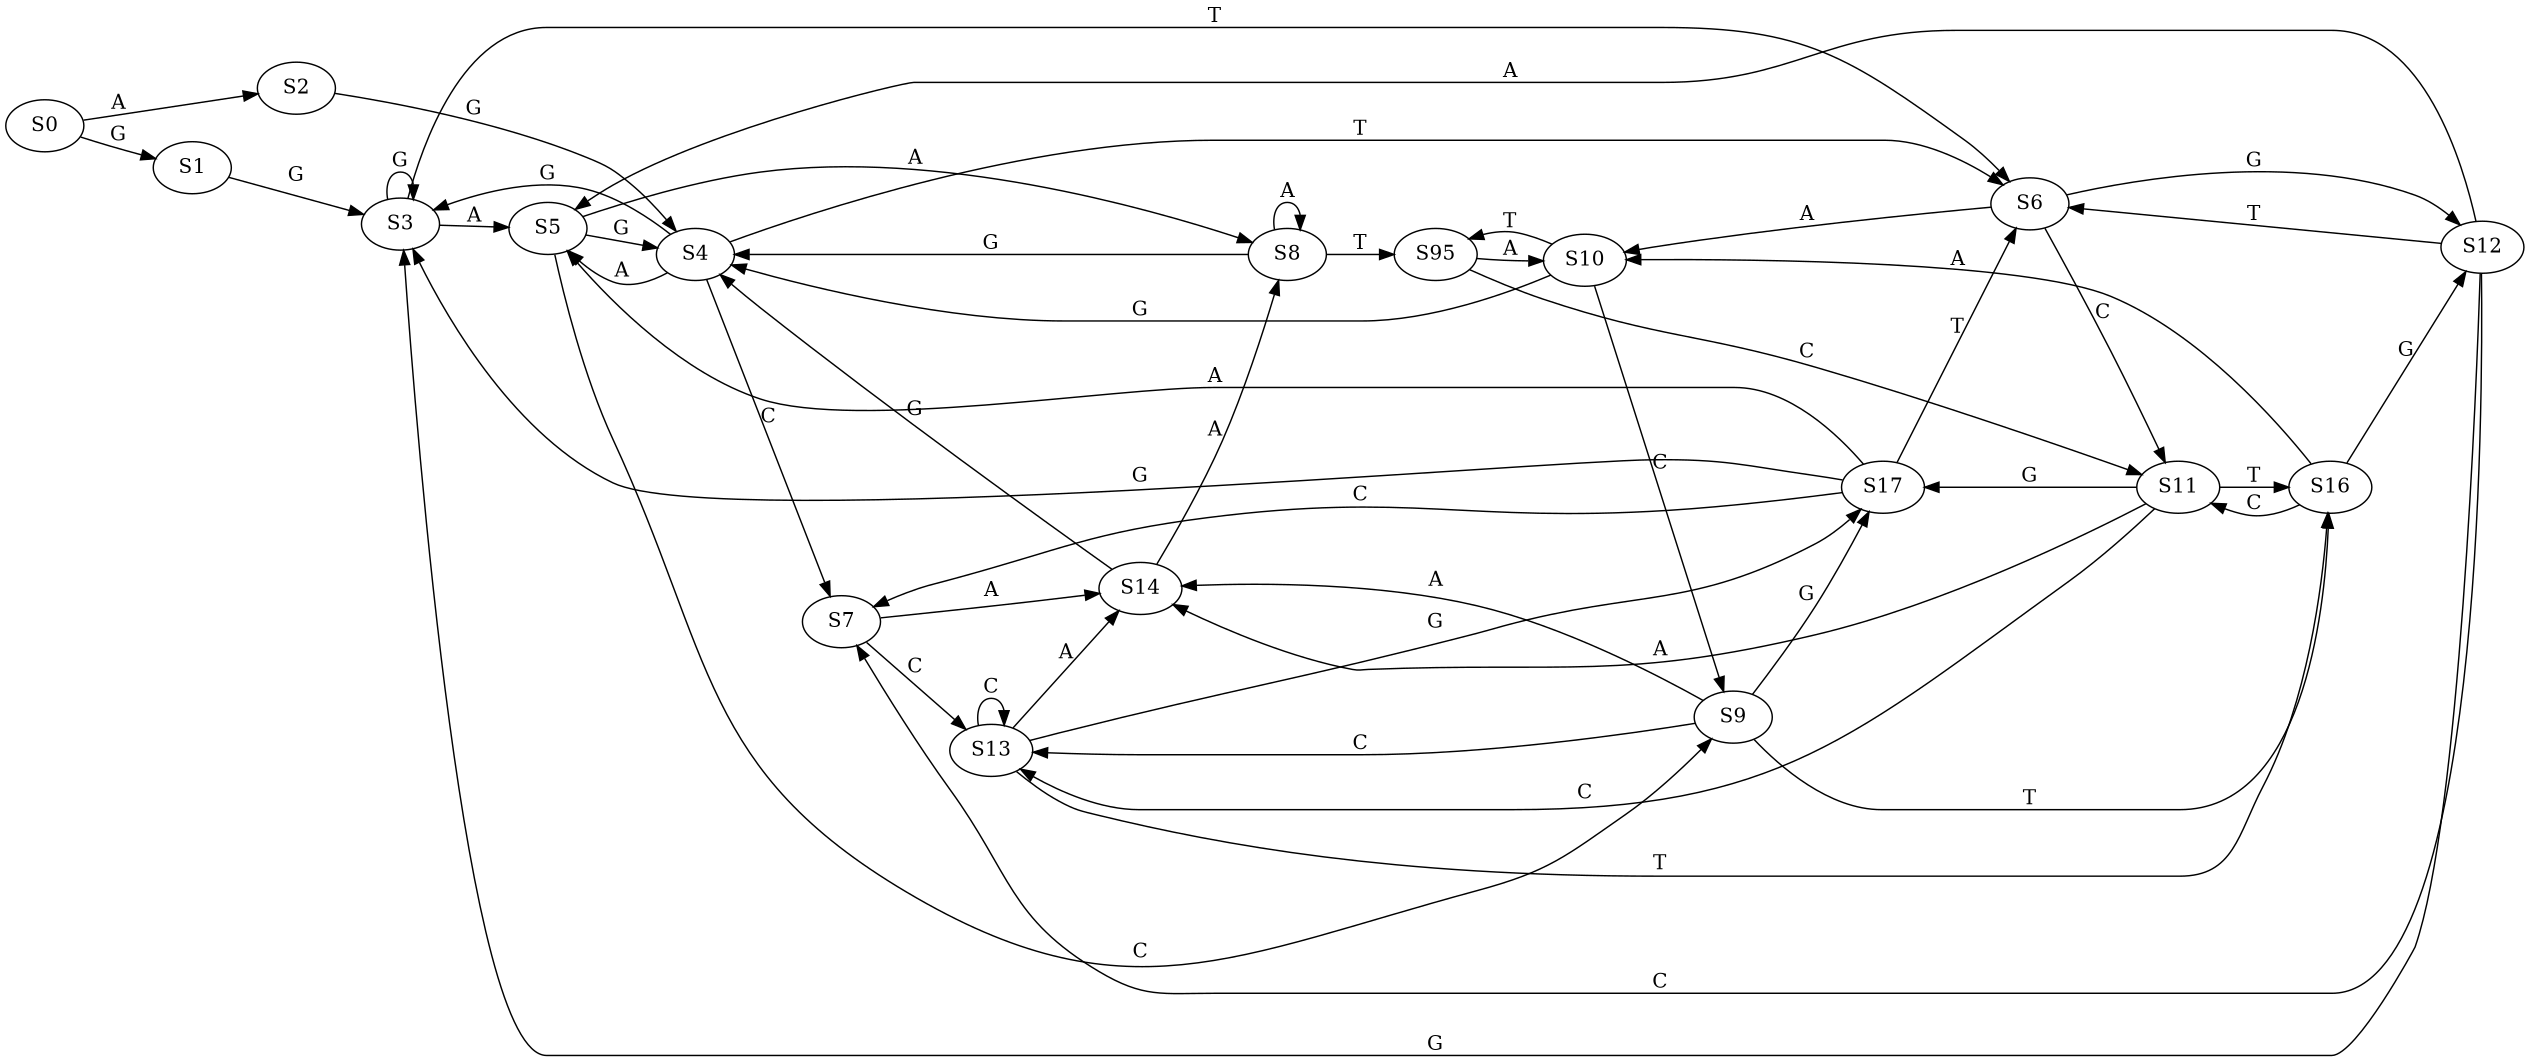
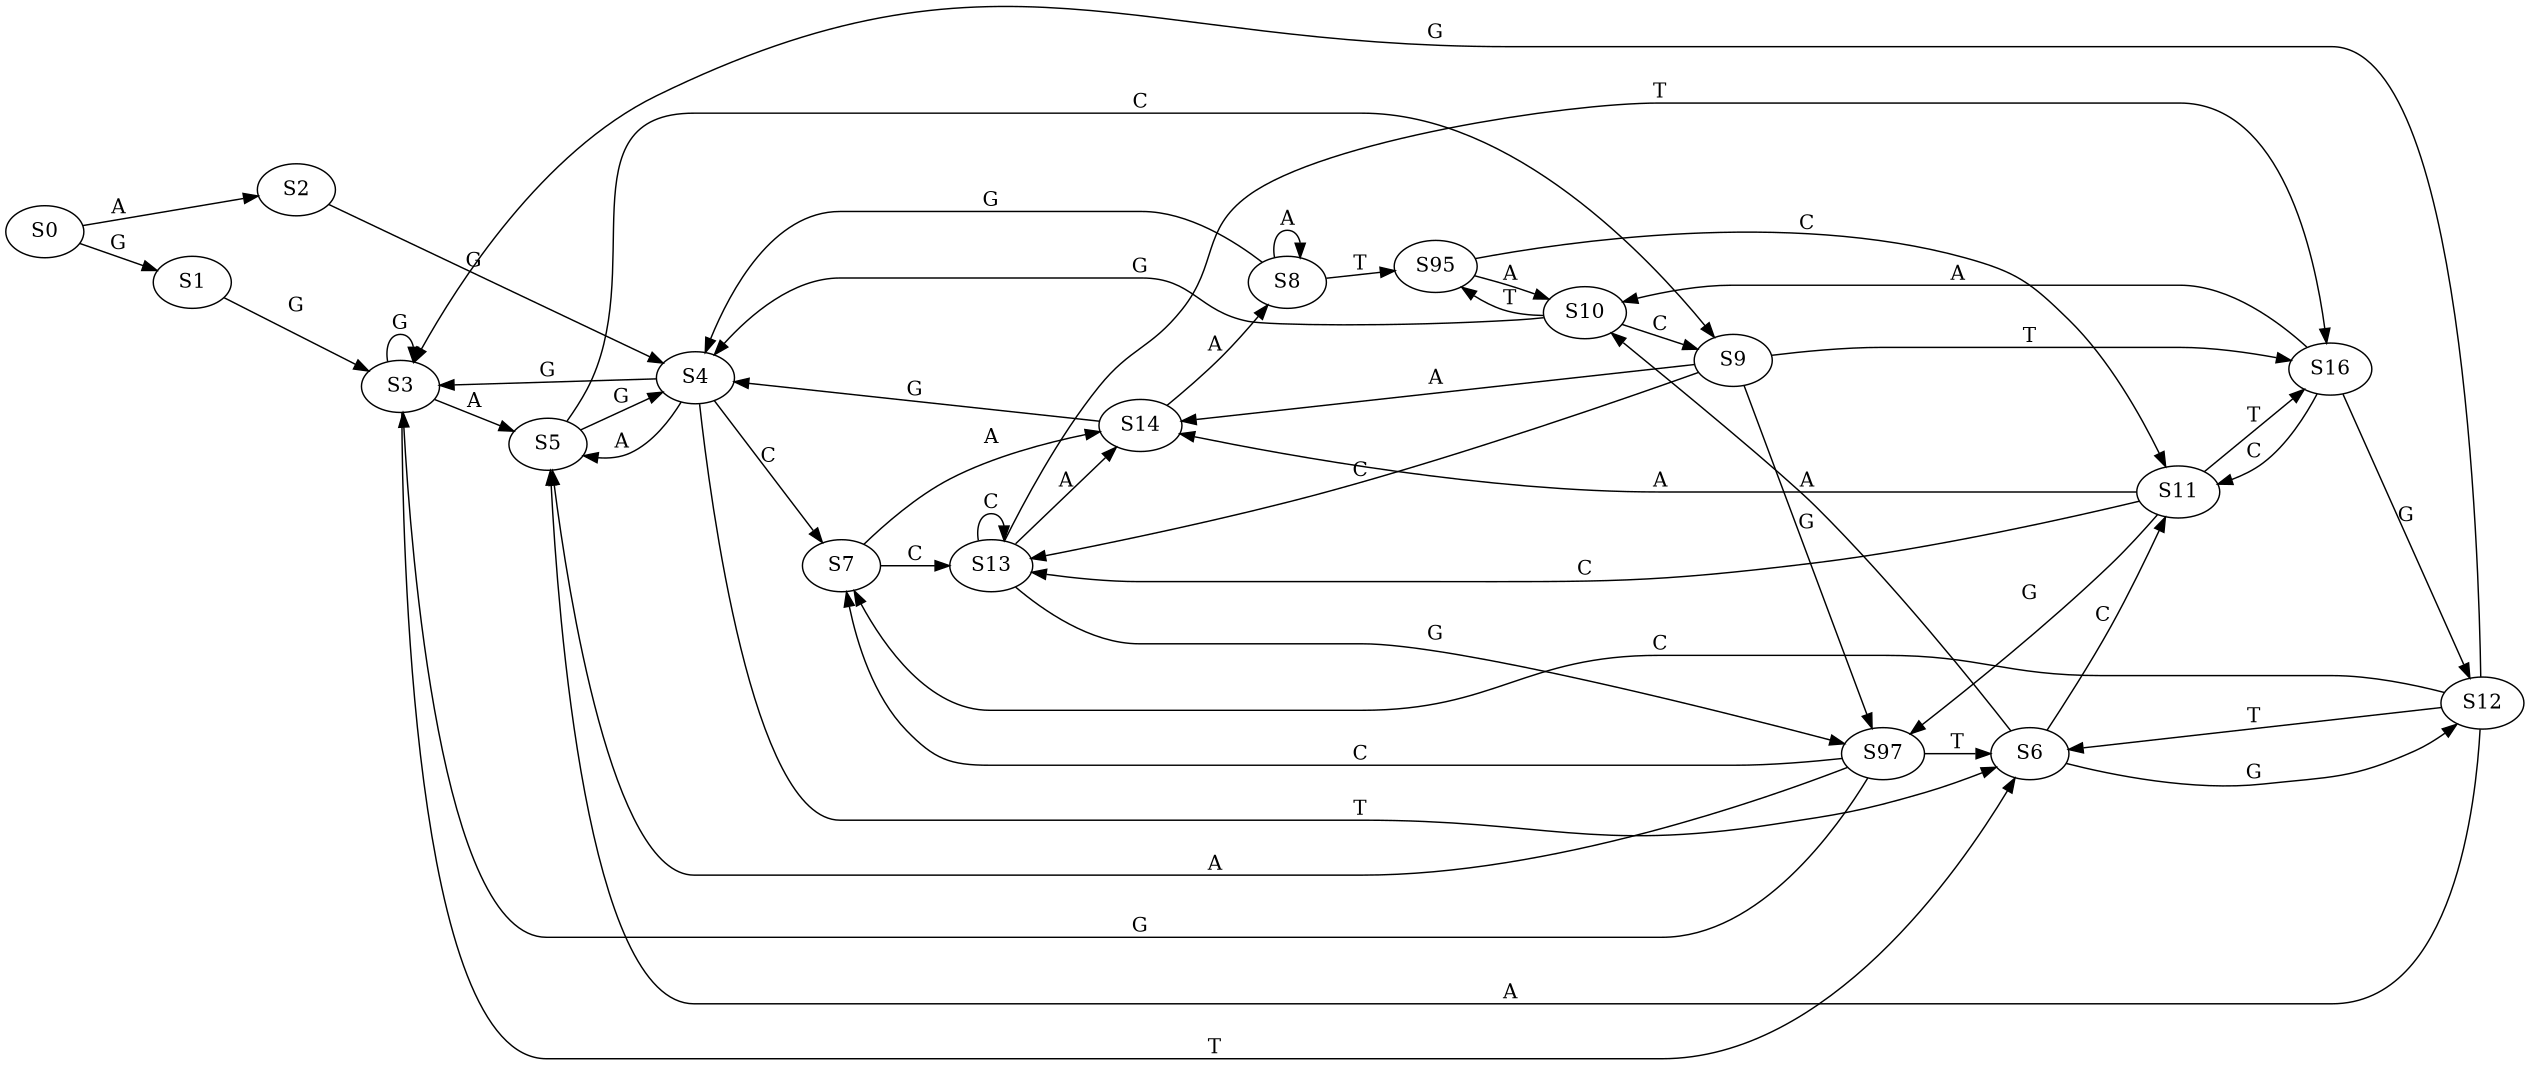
(912, 170) -> none
(1883, 487) -> (1883, 754)
